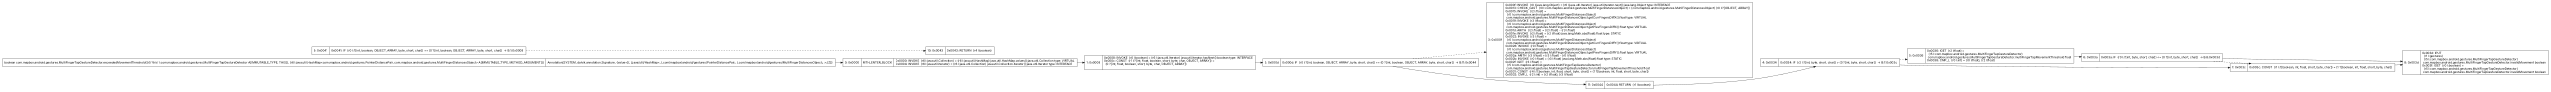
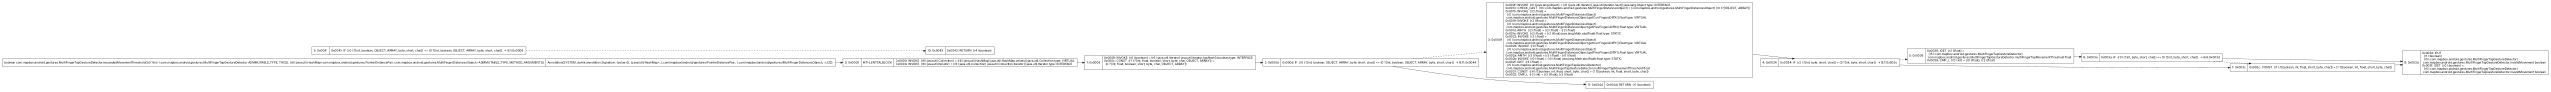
(2433, 56) -> (2432, 56)
(1734, 81) -> (1773, 56)
